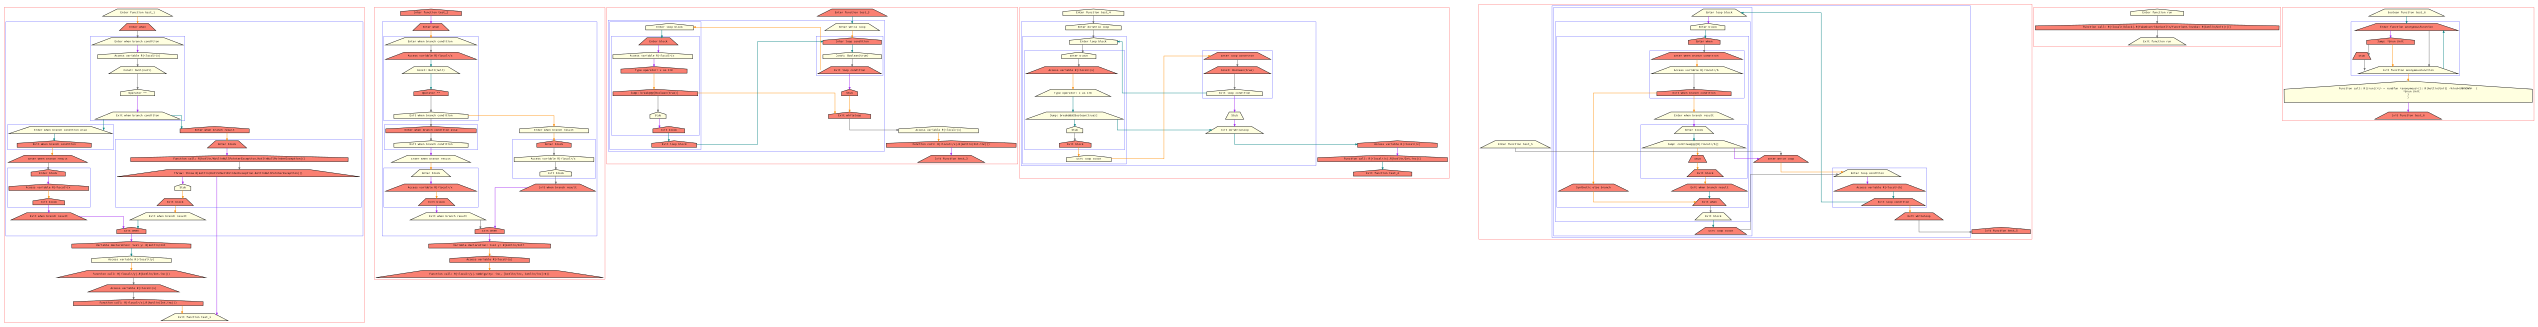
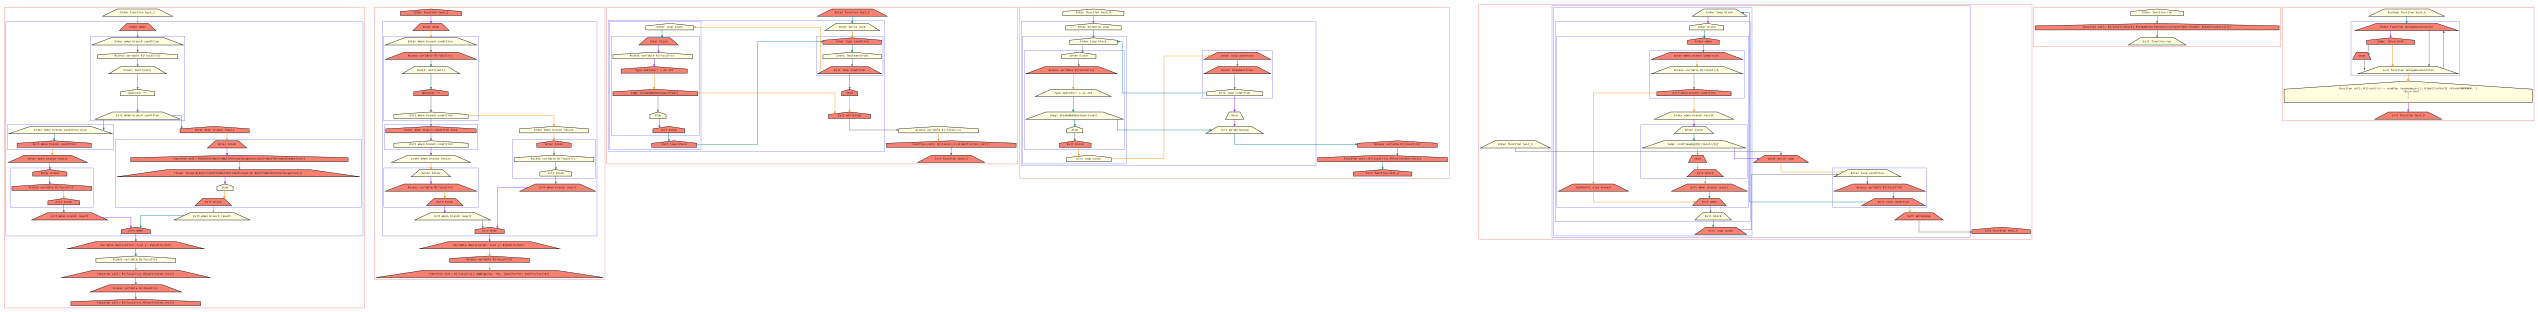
(131, 245) -> (136, 245)
(490, 245) -> (490, 245)
(195, 317) -> none
